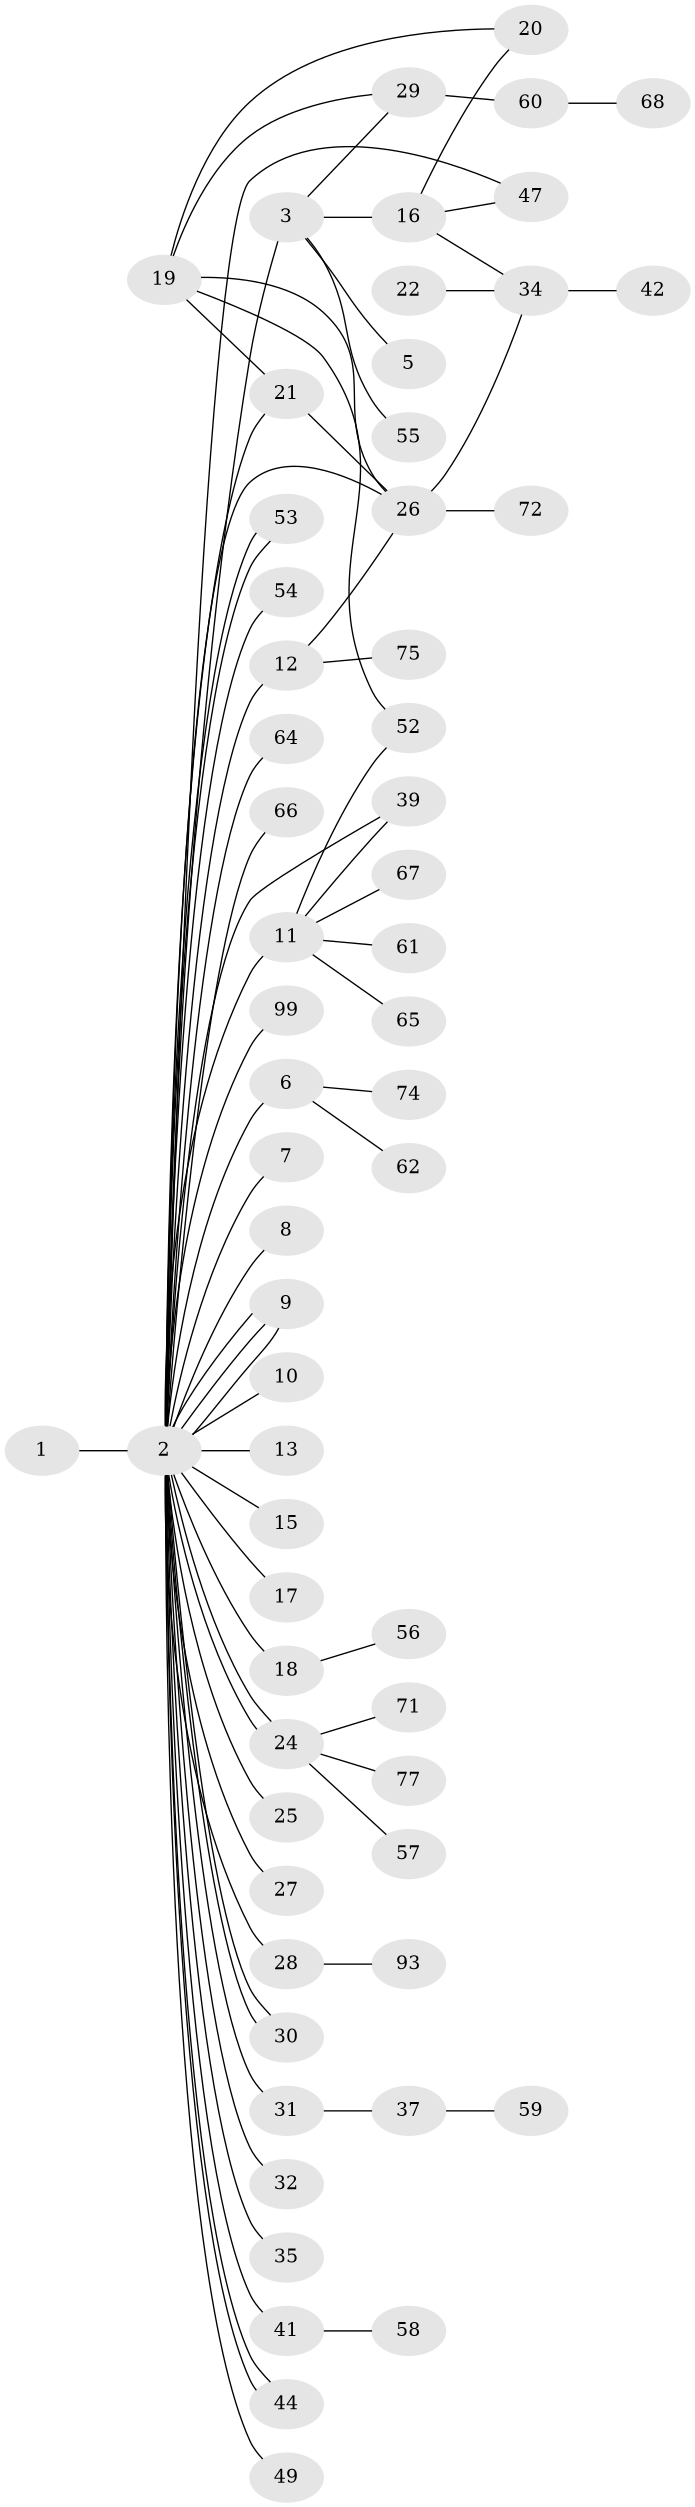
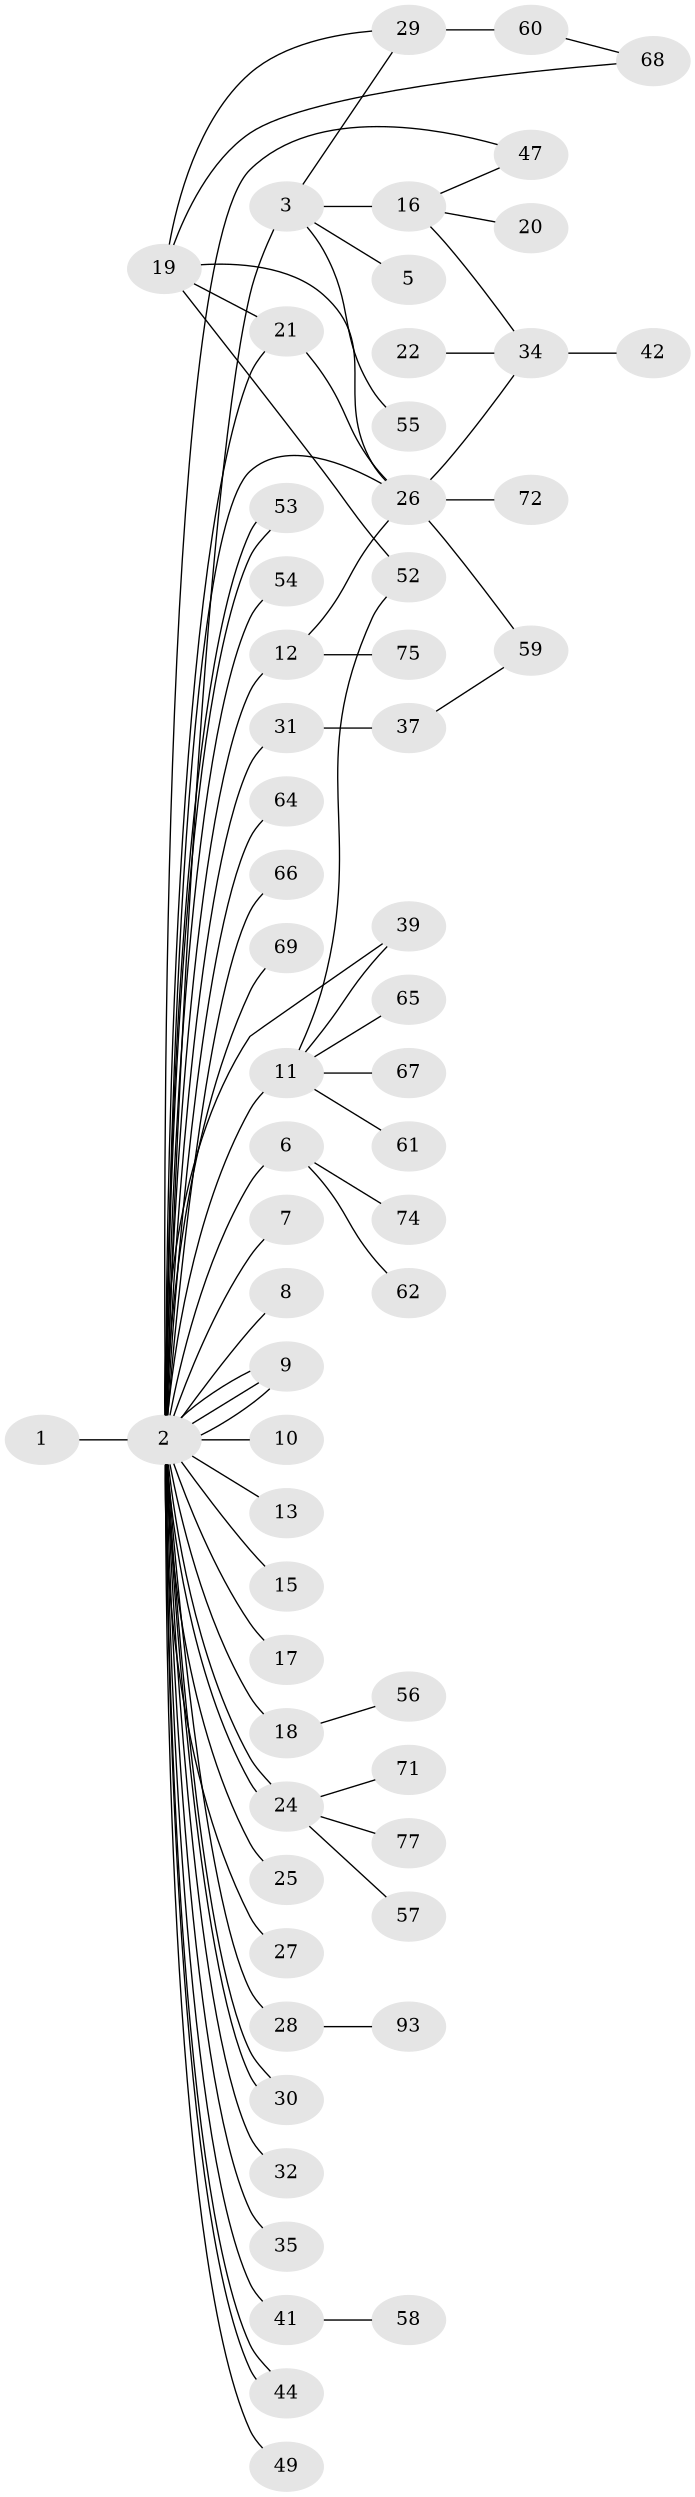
(284, 77) -> (350, 100)
none -> (472, 574)
(287, 1011) -> (287, 948)
